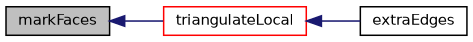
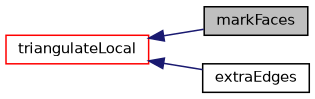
(144, 21) -> (184, 32)
